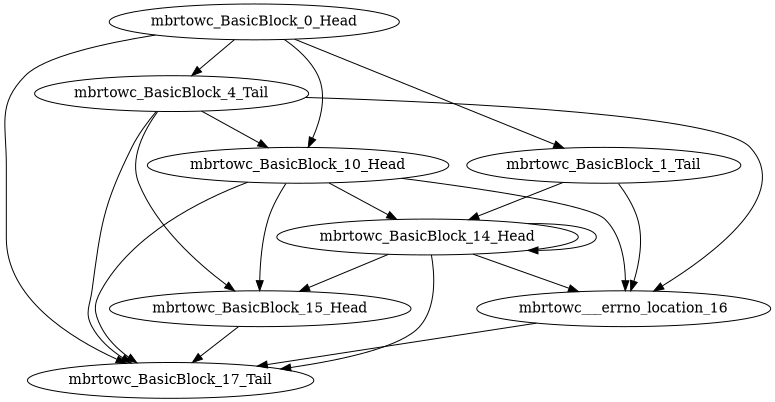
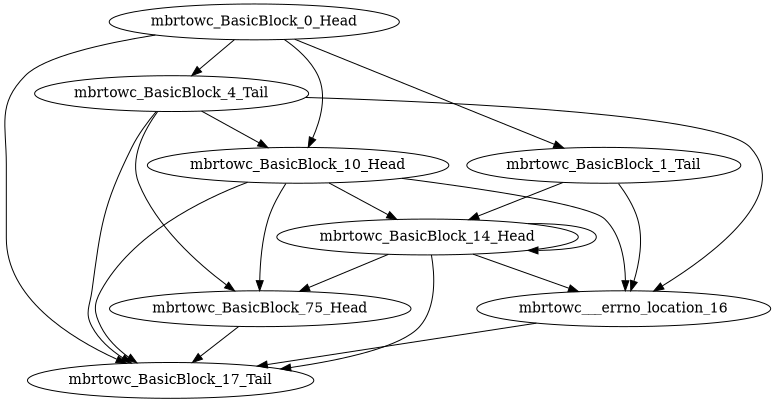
(260, 309) -> (260, 309)
